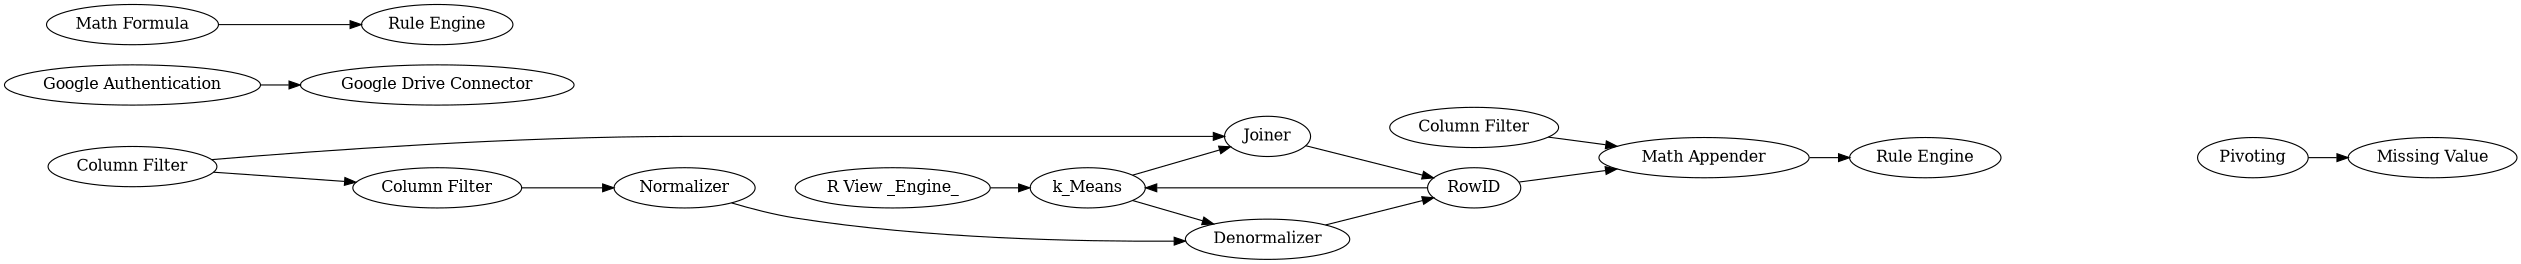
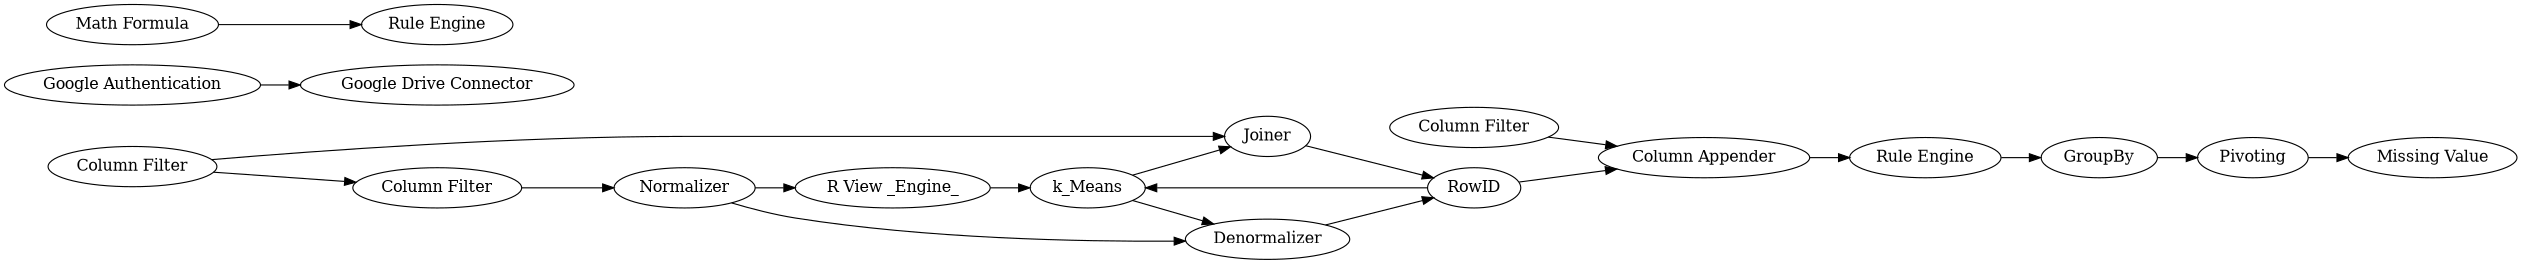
(1704, 158) -> (1704, 158)
none -> (2099, 158)
none -> (769, 188)
